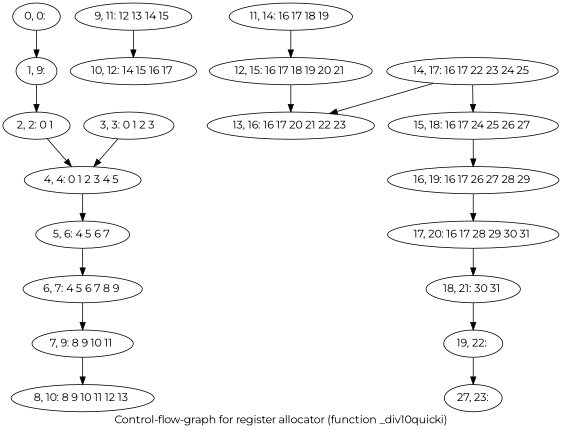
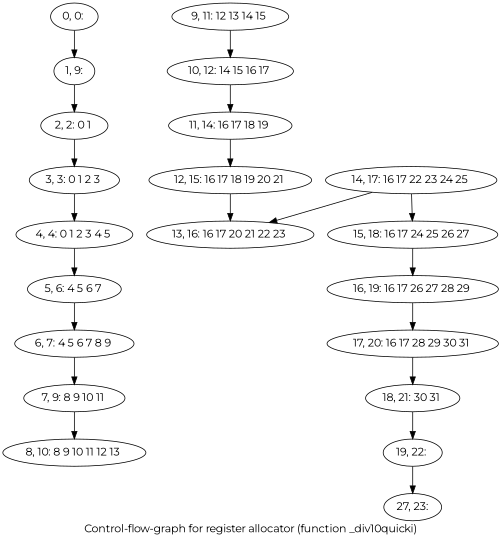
none -> (230, 95)
(57, 150) -> (74, 149)
